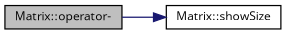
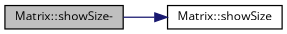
(63, 17) -> (64, 17)
